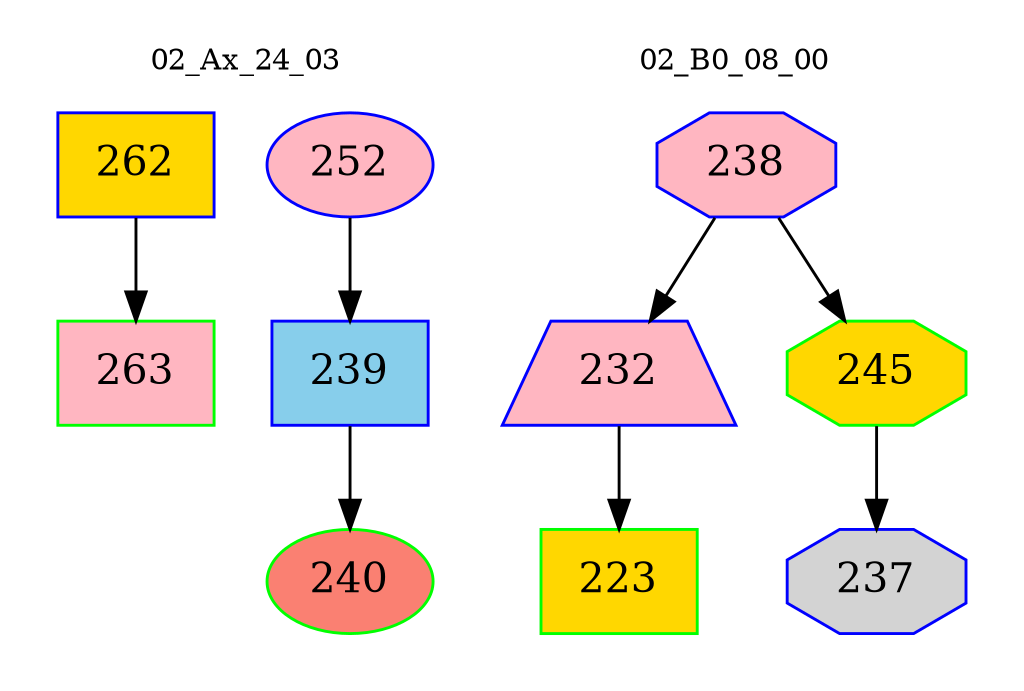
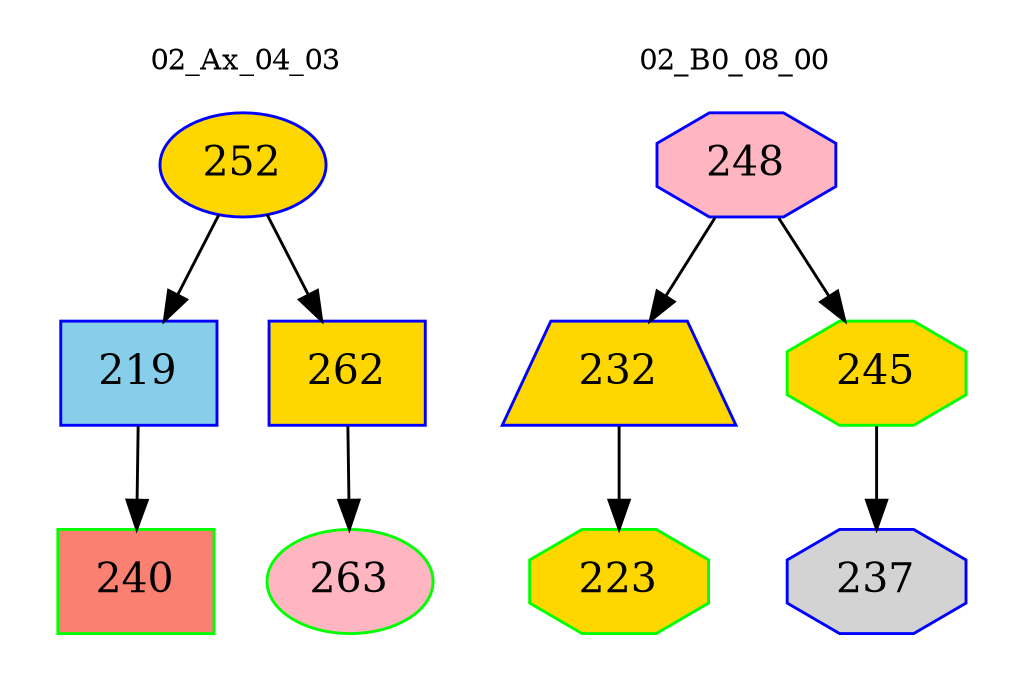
(246, 62) -> (246, 62)
(350, 165) -> (243, 165)
(746, 165) -> (746, 165)
none -> (288, 254)
(136, 373) -> (350, 582)
(350, 373) -> (139, 373)
(619, 373) -> (619, 373)
(350, 582) -> (136, 582)
(619, 582) -> (619, 582)
